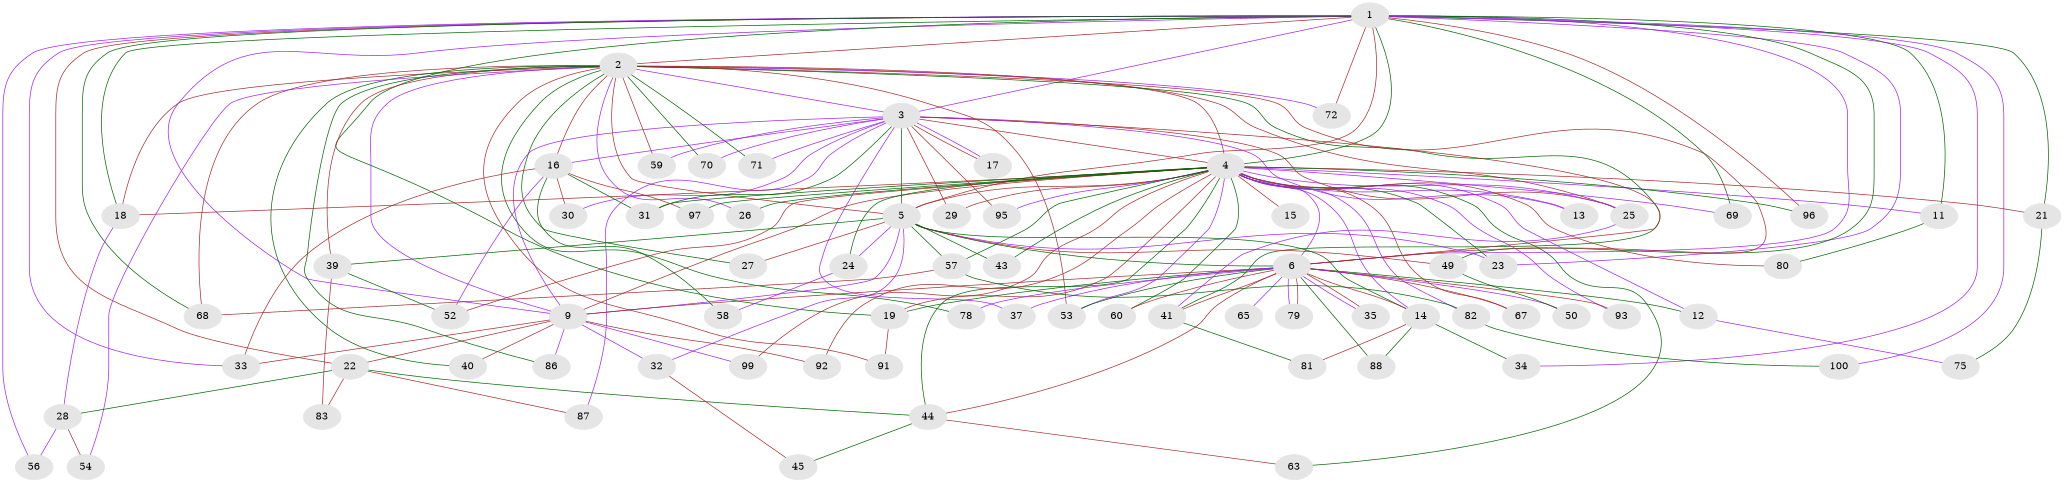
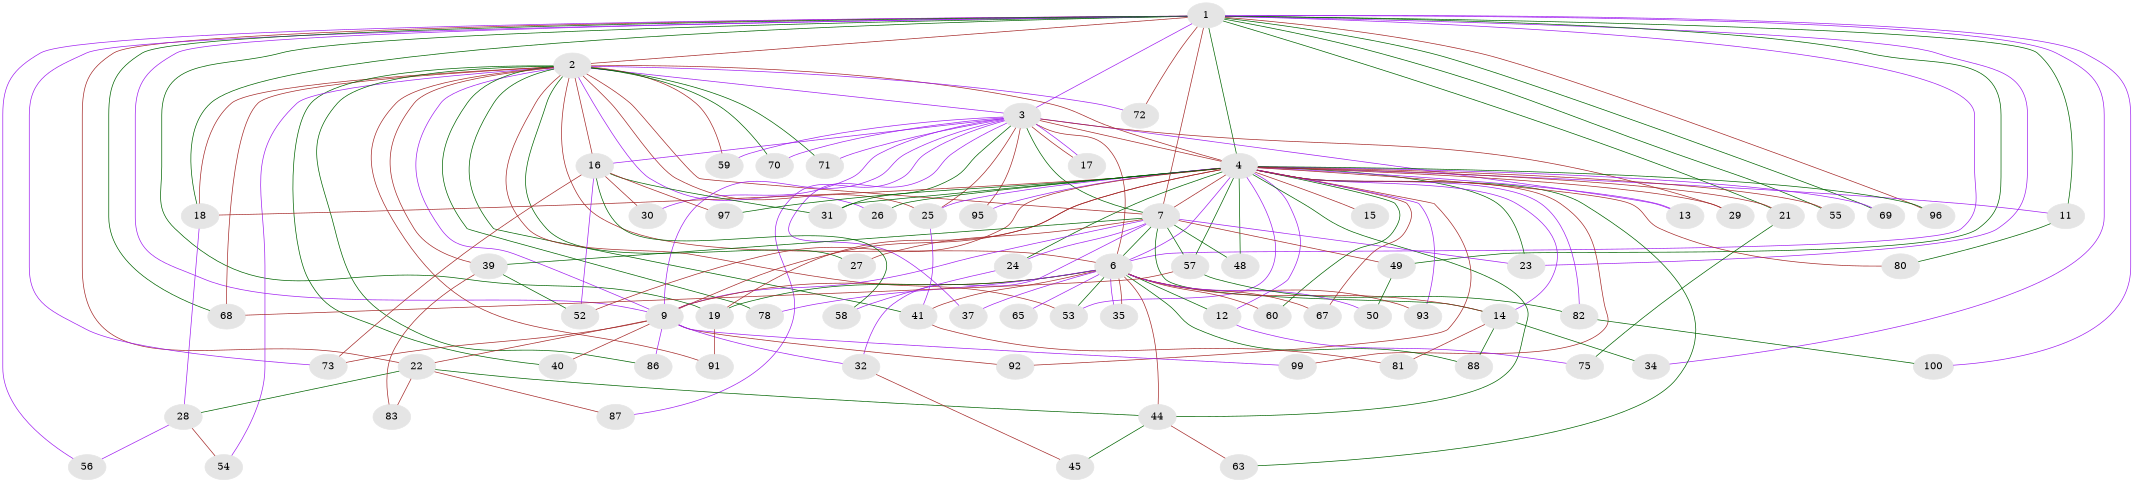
(902, 216) -> (1161, 216)
none -> (1836, 216)
(1002, 266) -> (1240, 266)
(1294, 317) -> none
(1237, 342) -> (1144, 350)
(241, 367) -> (328, 367)
